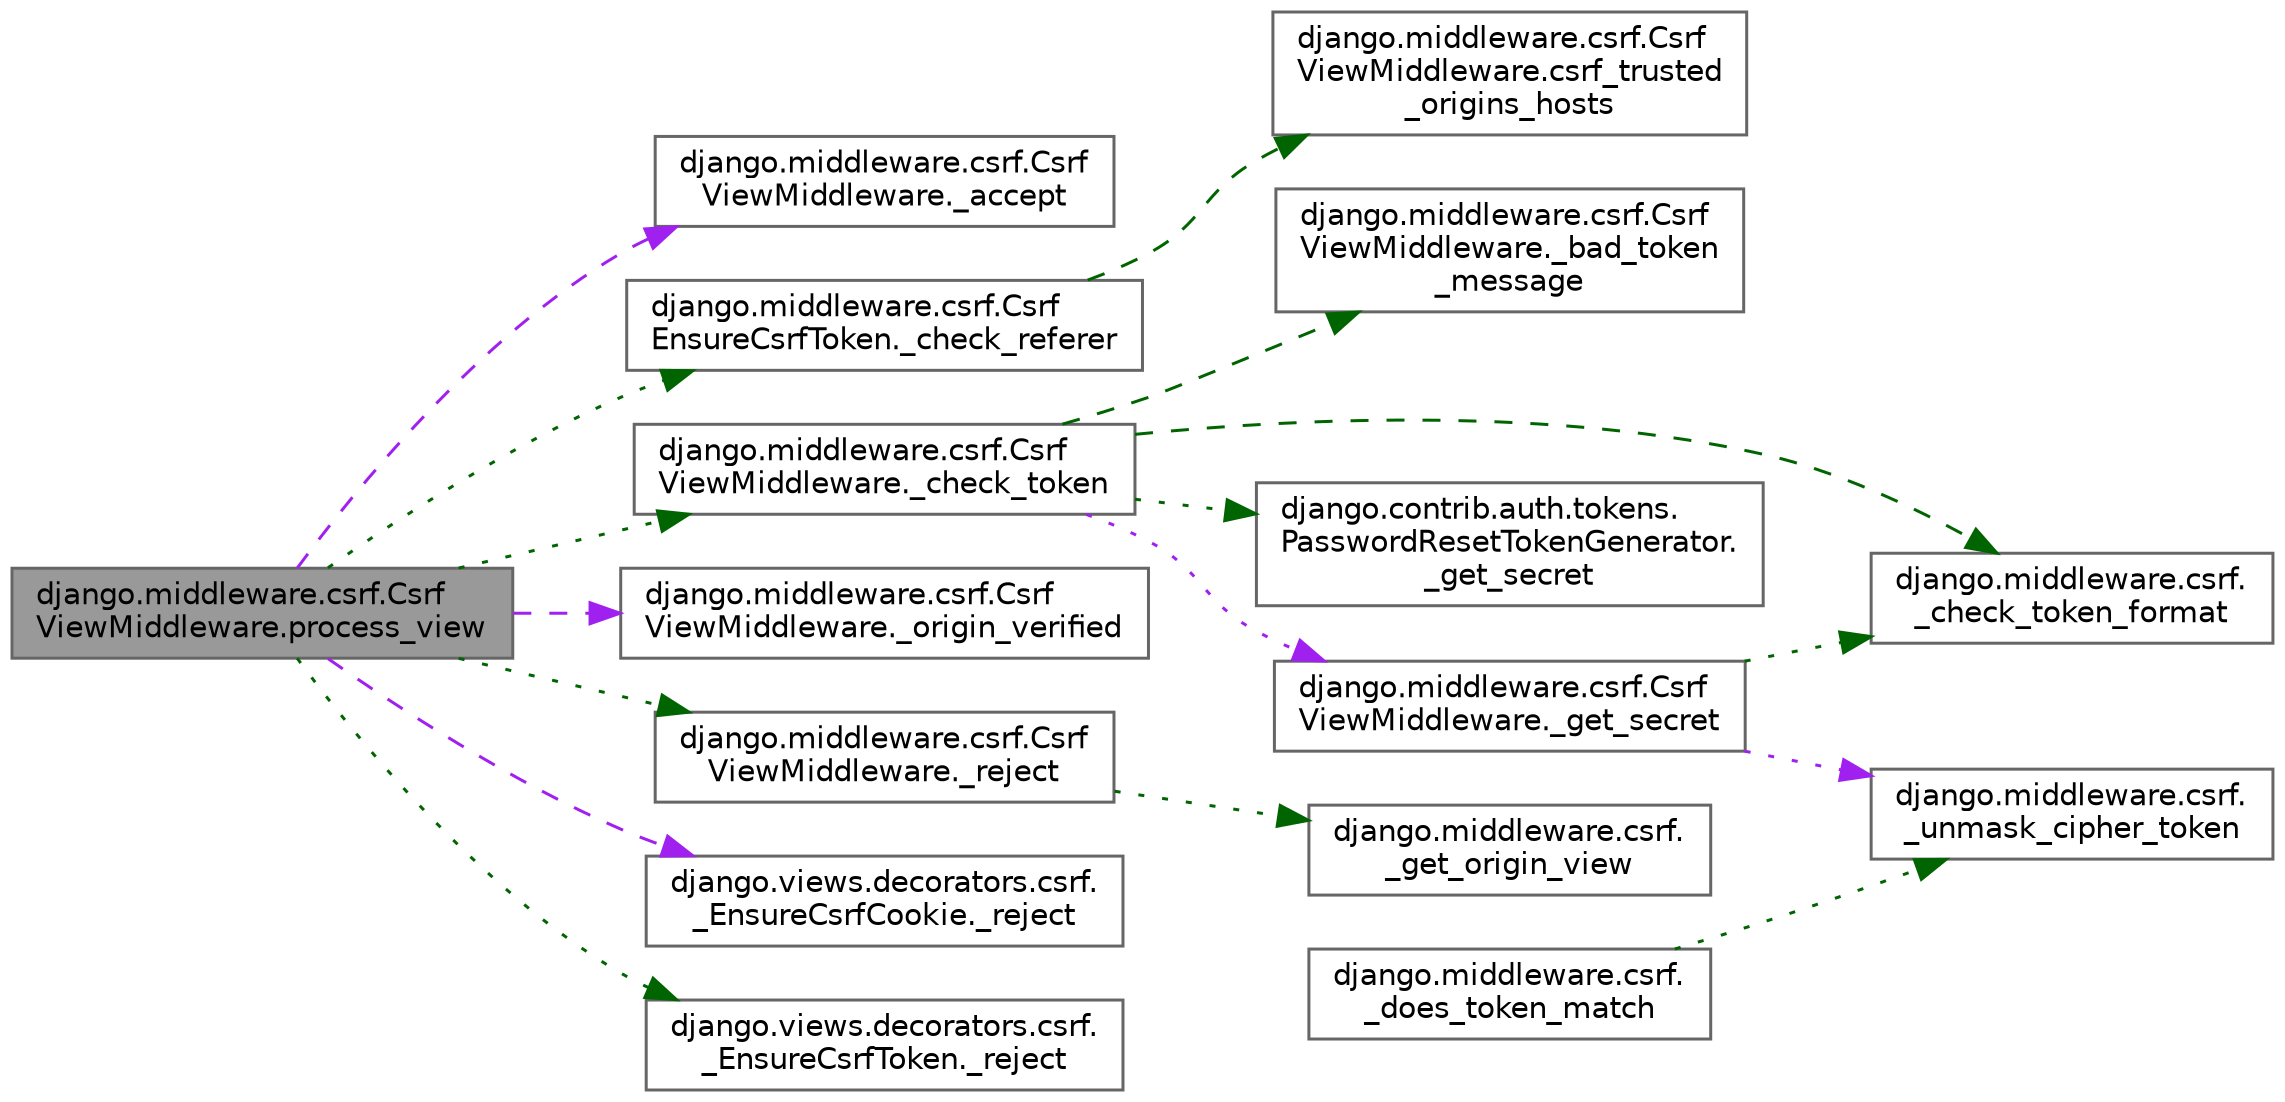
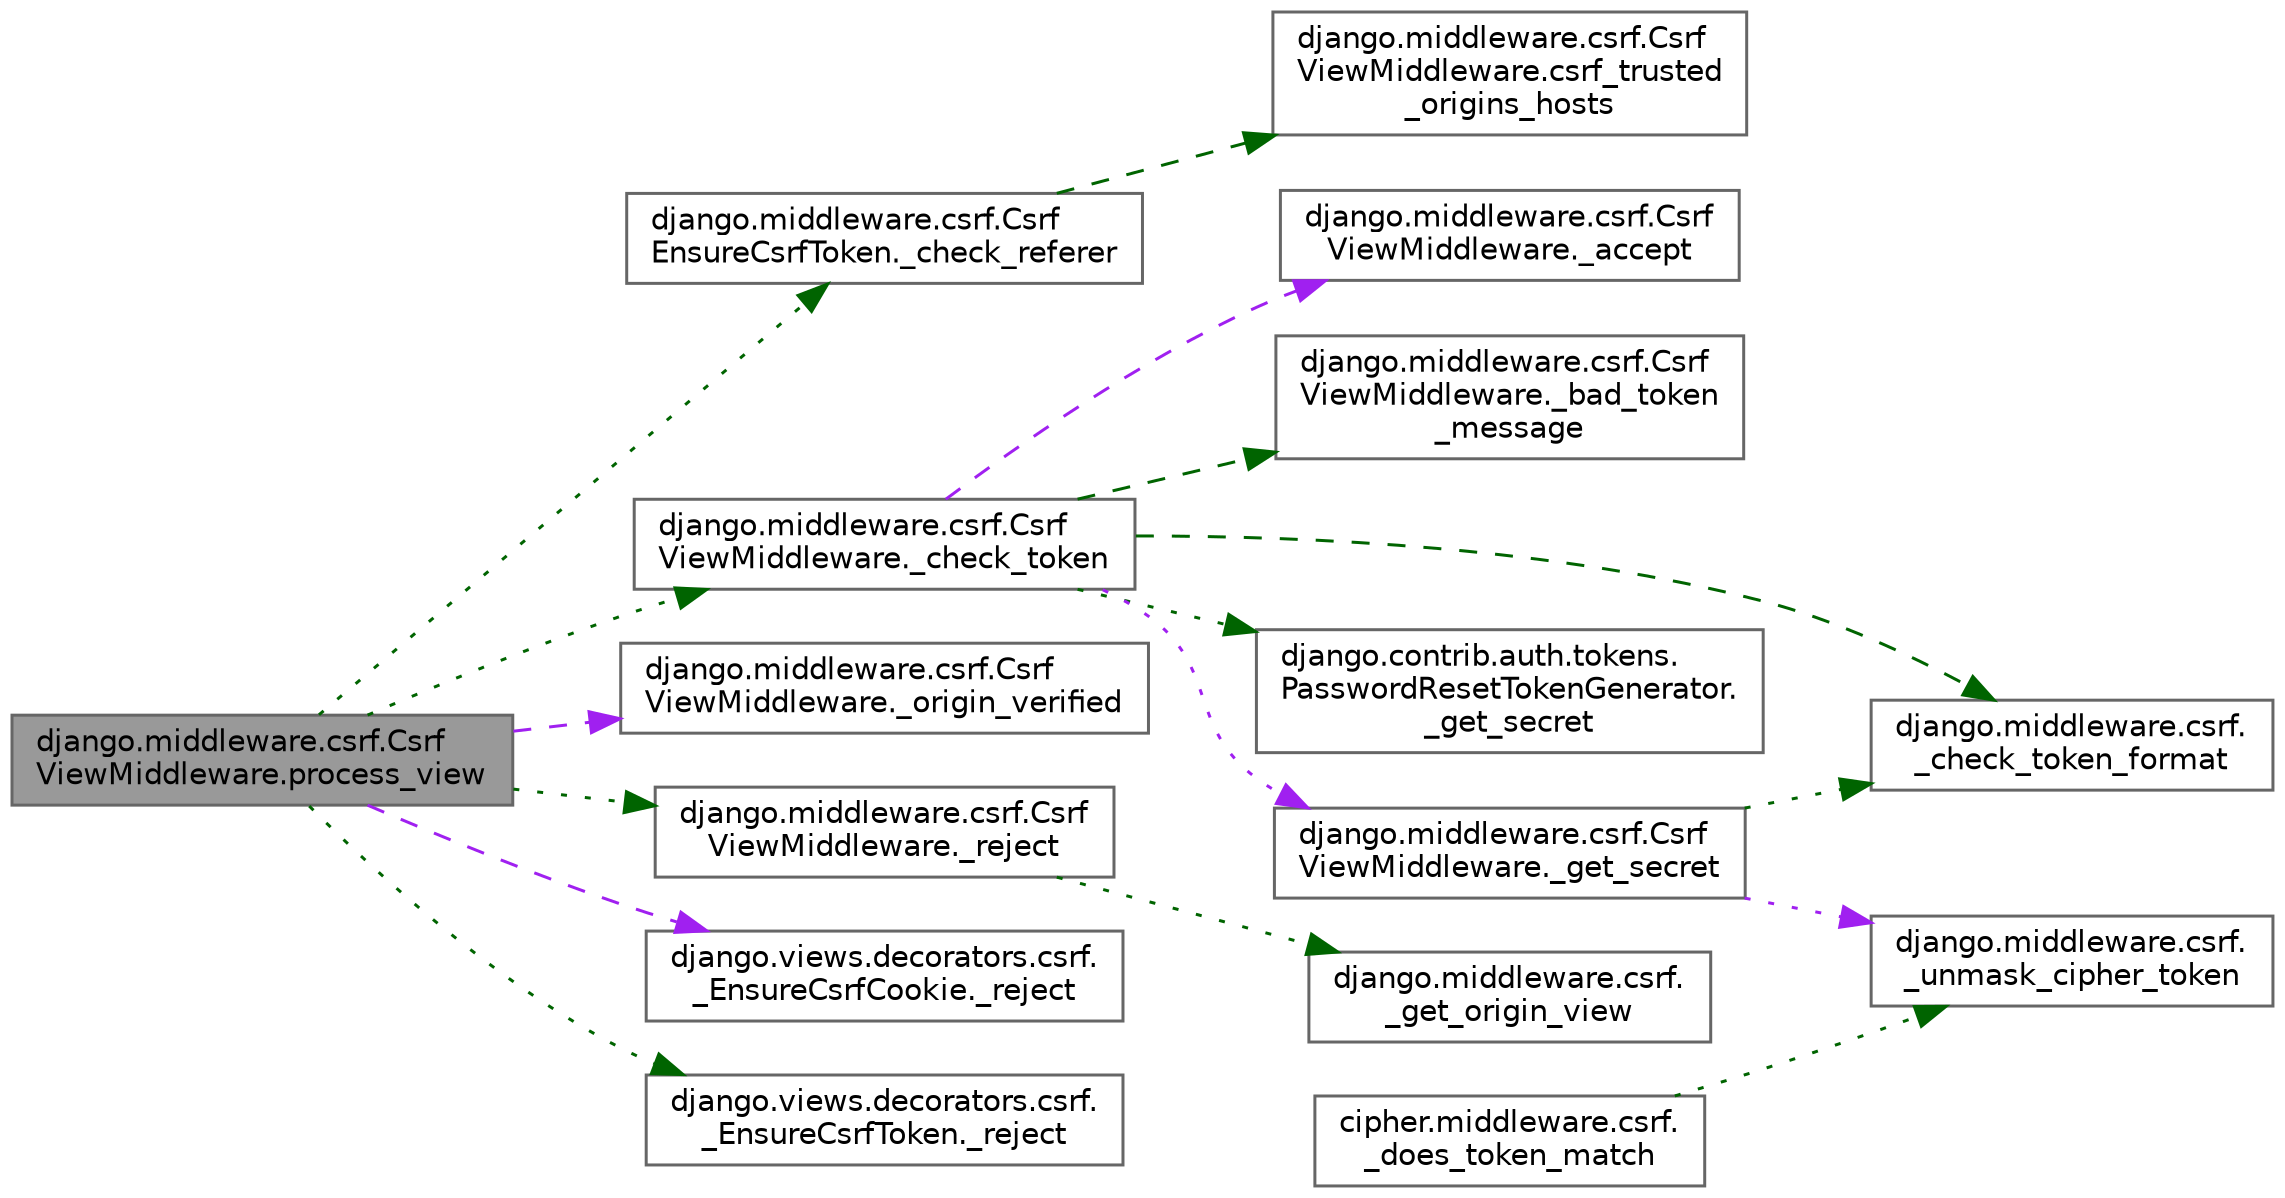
(456, 384) -> (1115, 384)
(1510, 994) -> (1510, 1141)
